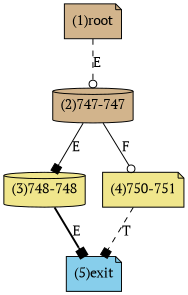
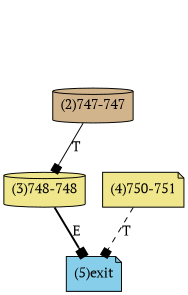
(93, 21) -> none
(116, 144) -> none
(76, 148) -> (76, 148)
